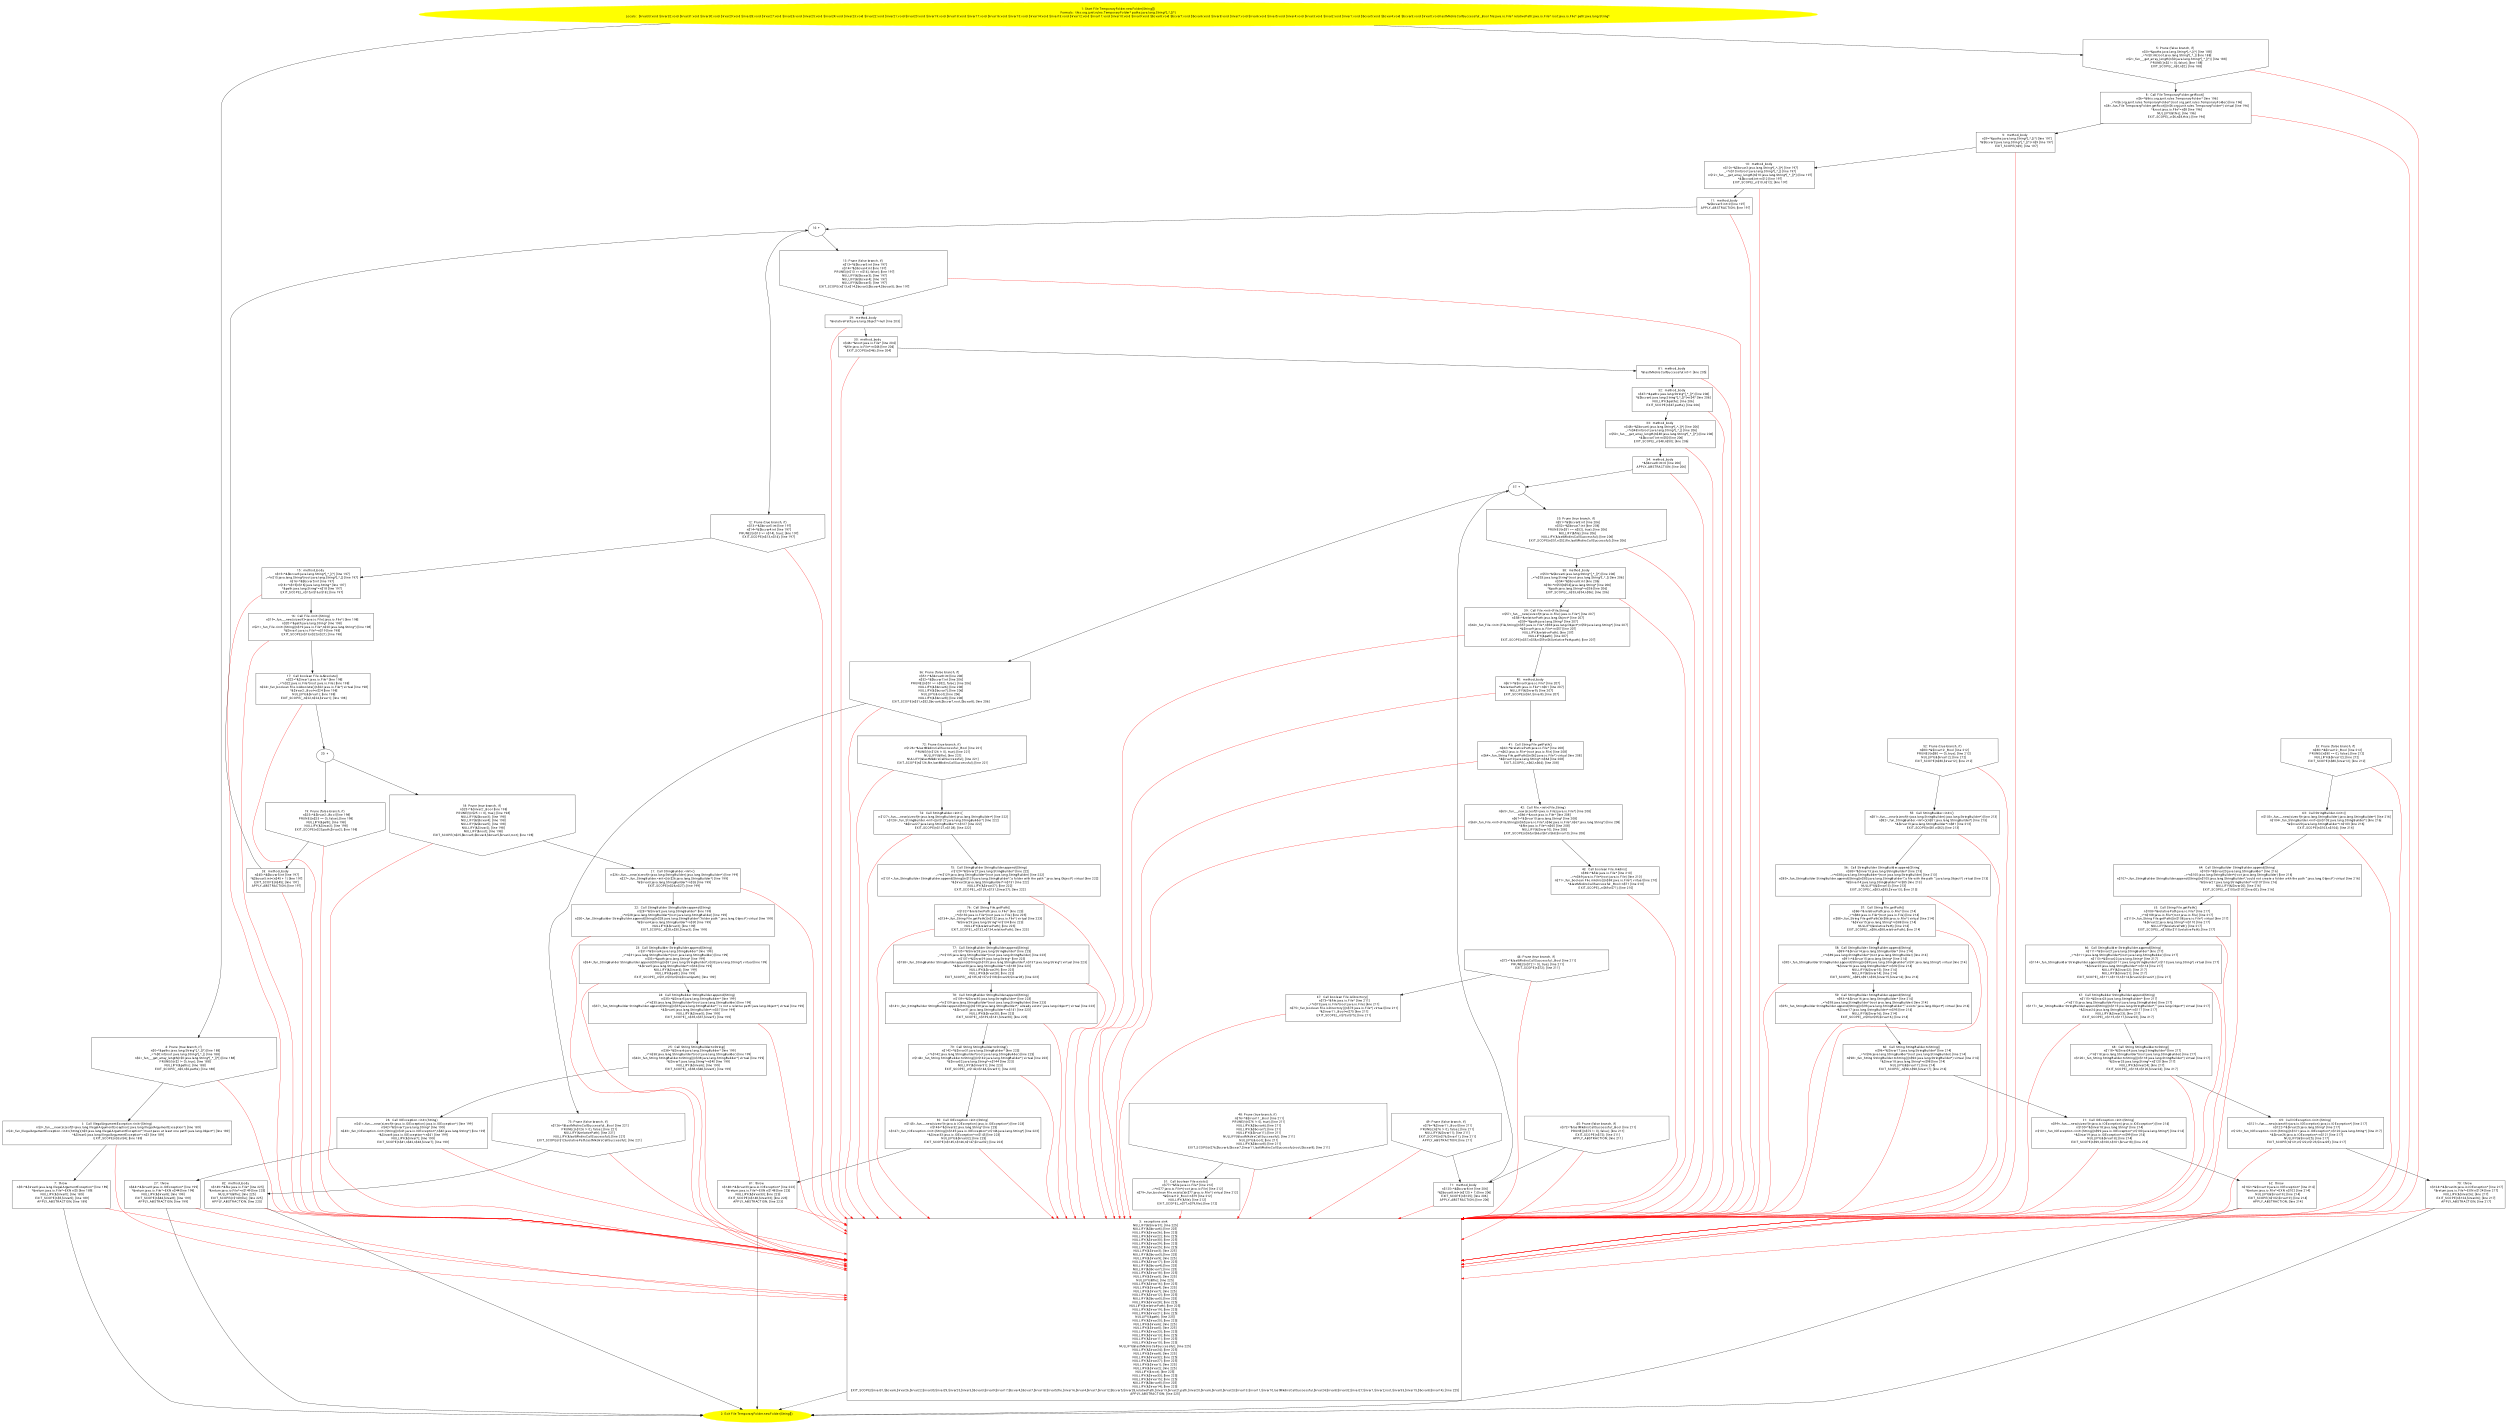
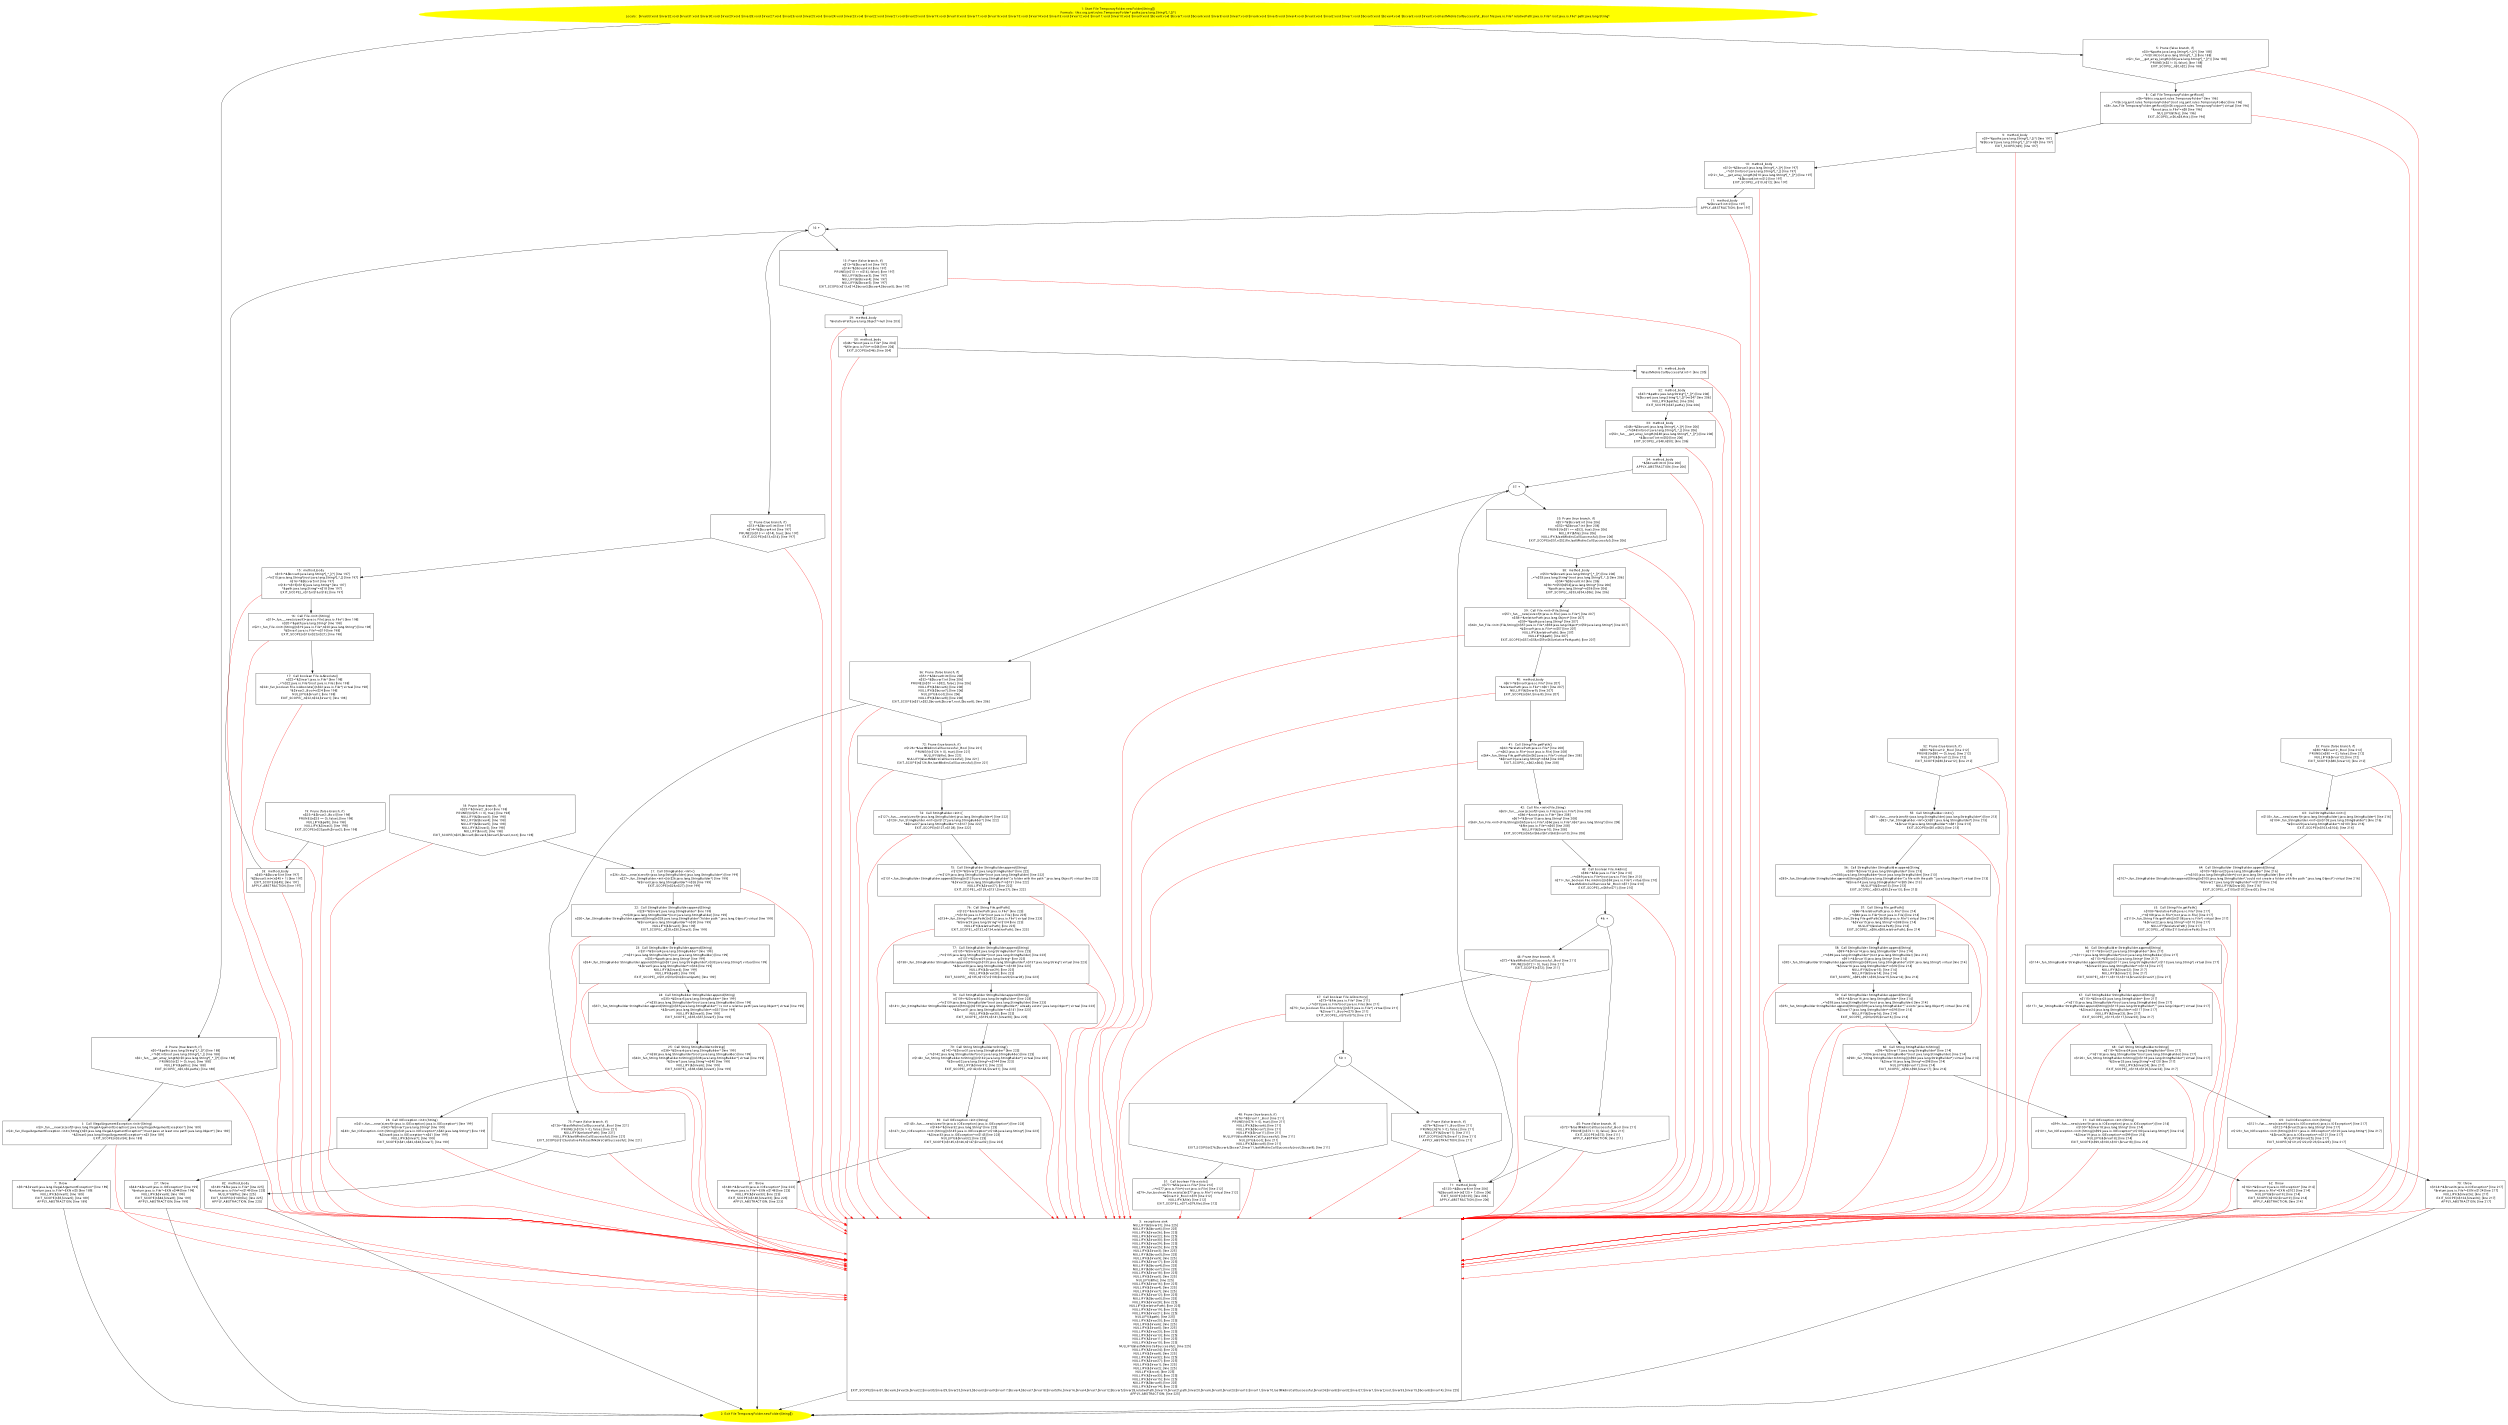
(325, 756) -> none
none -> (1605, 921)
none -> (1343, 1060)
